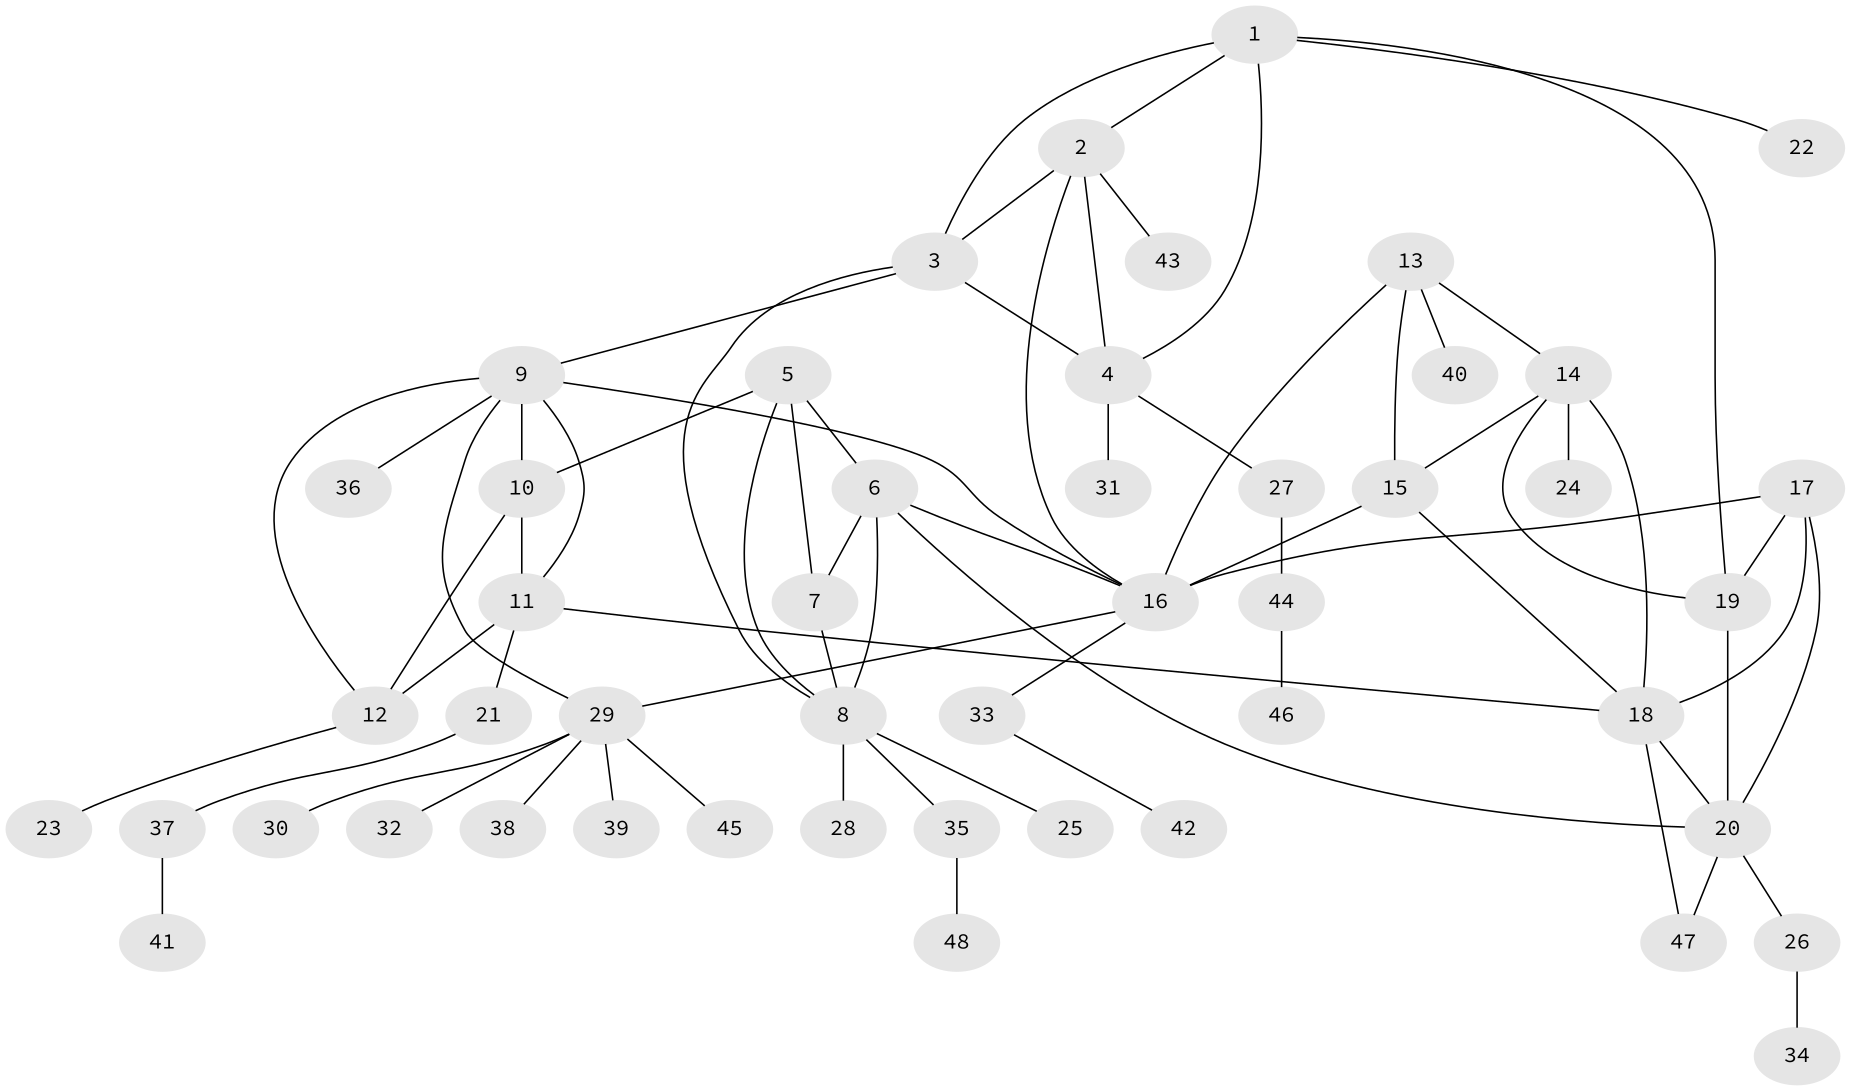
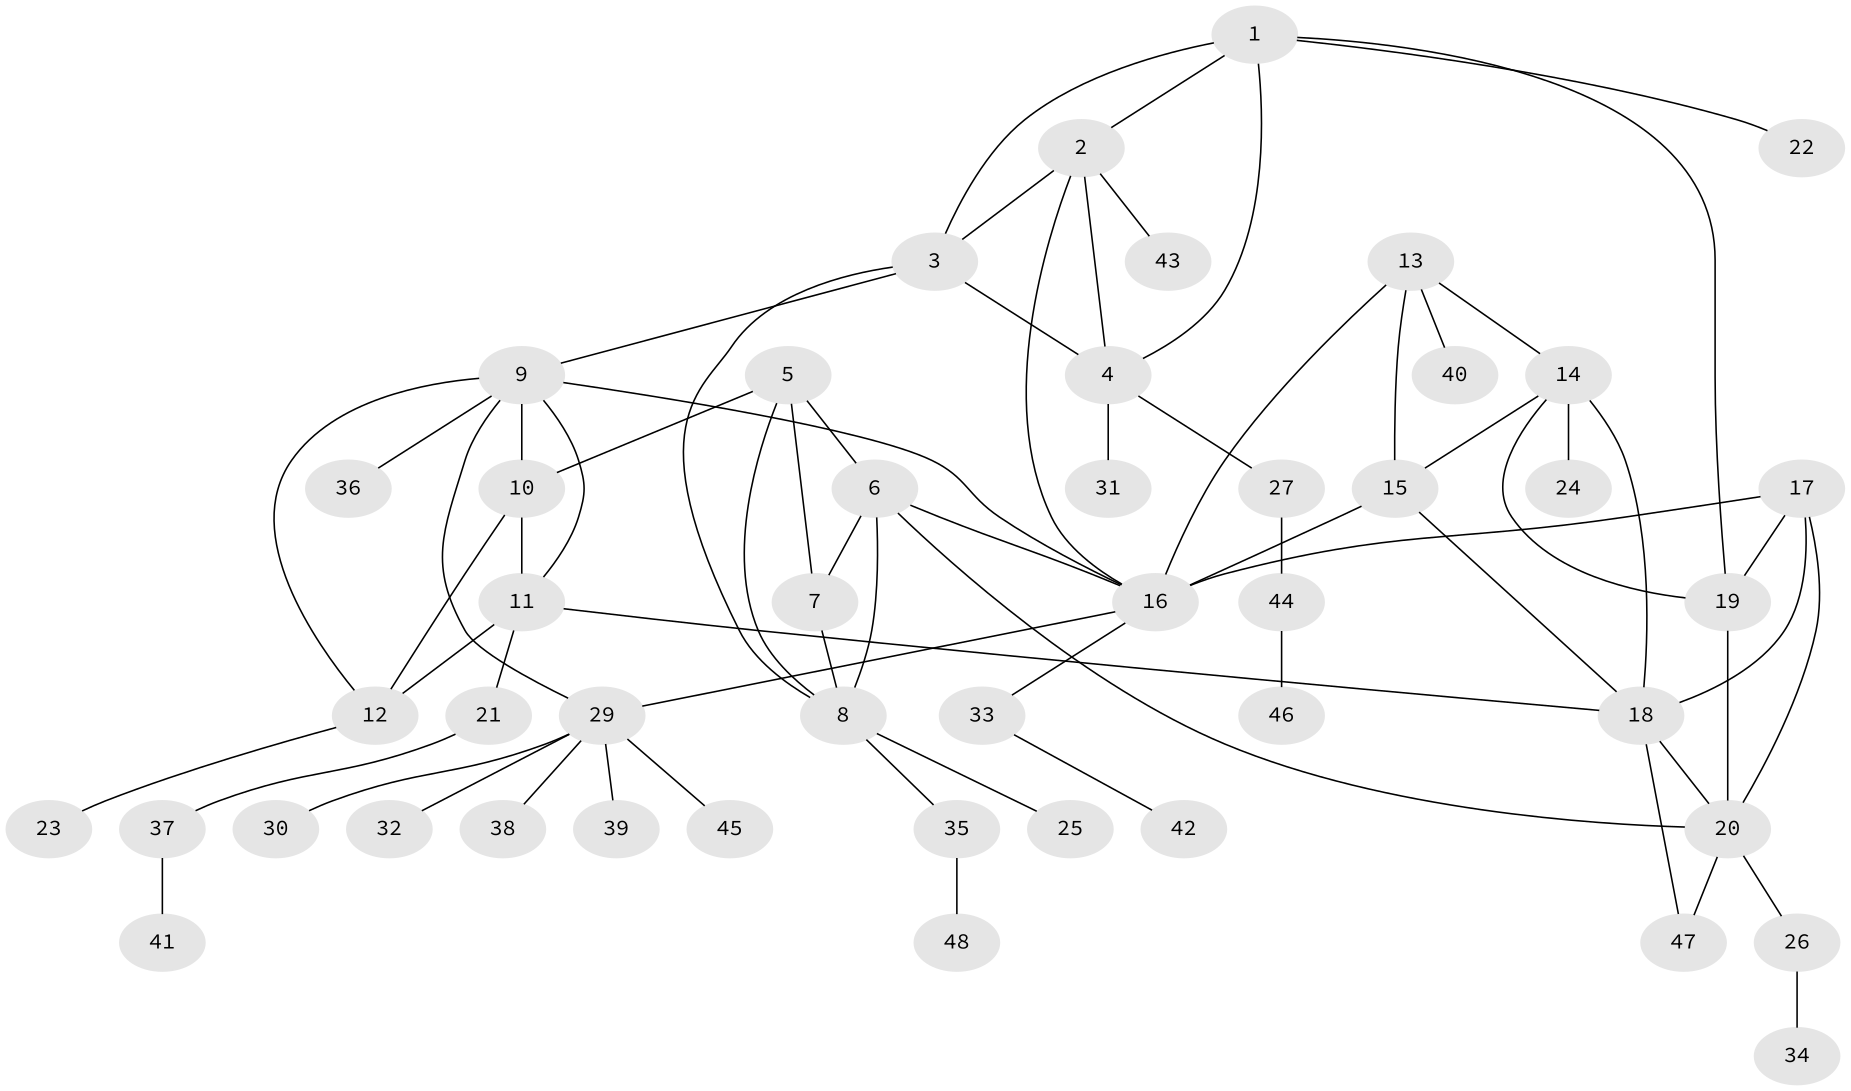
(843, 829) -> none
